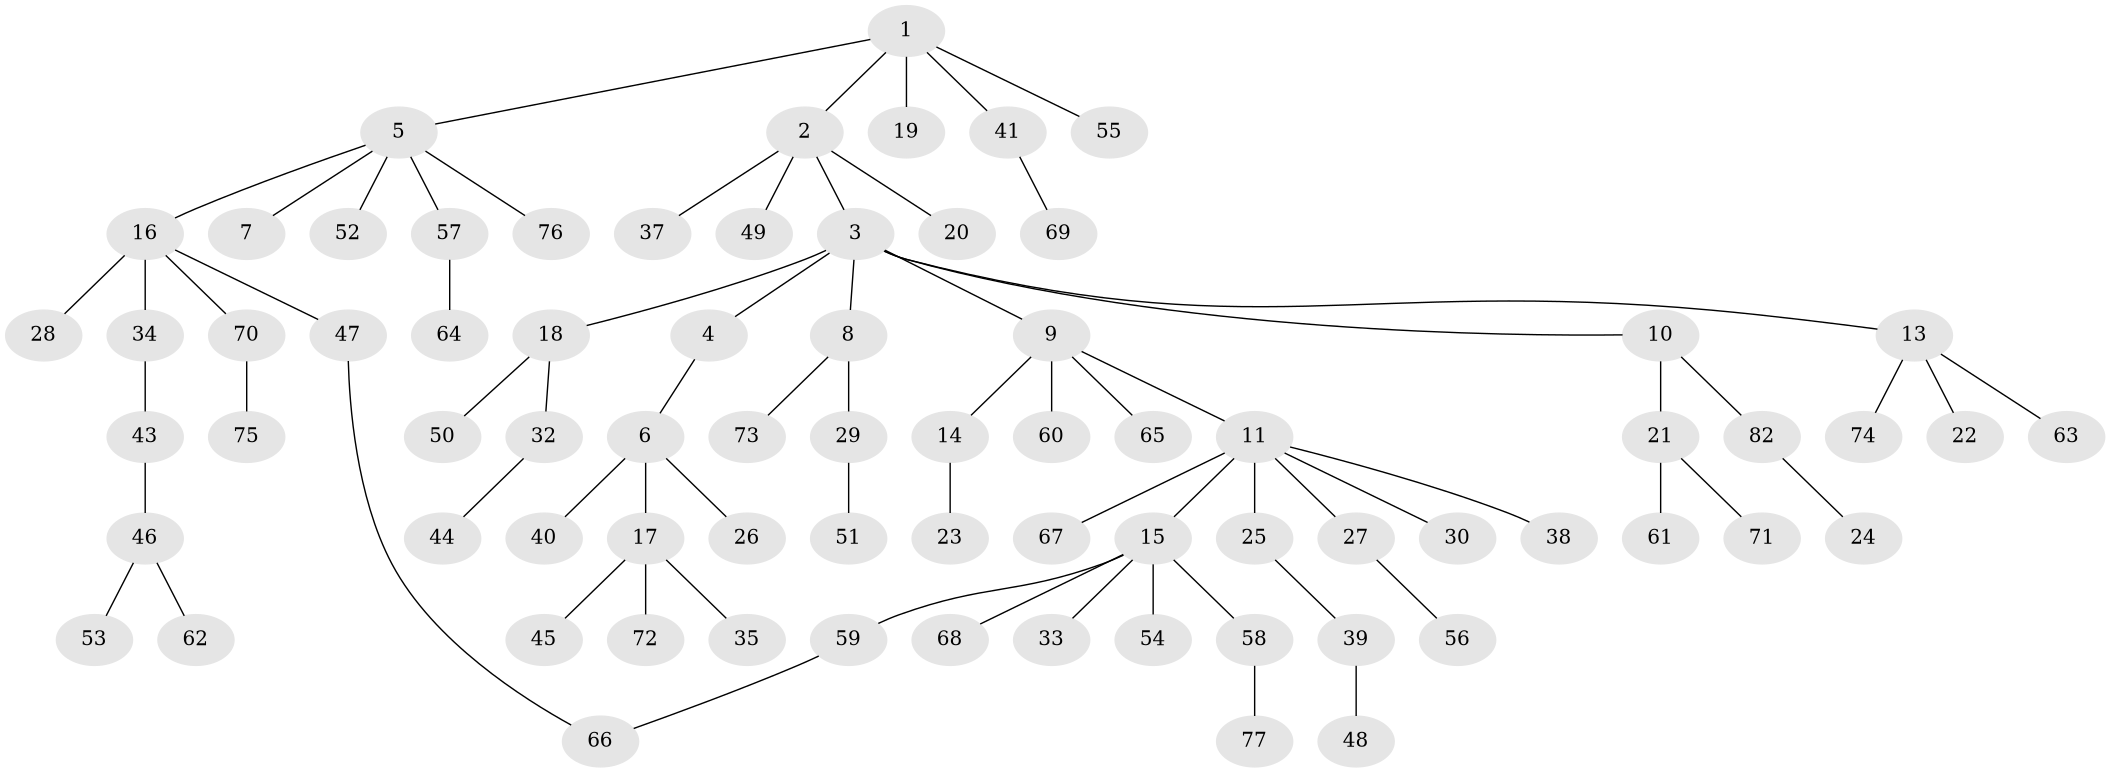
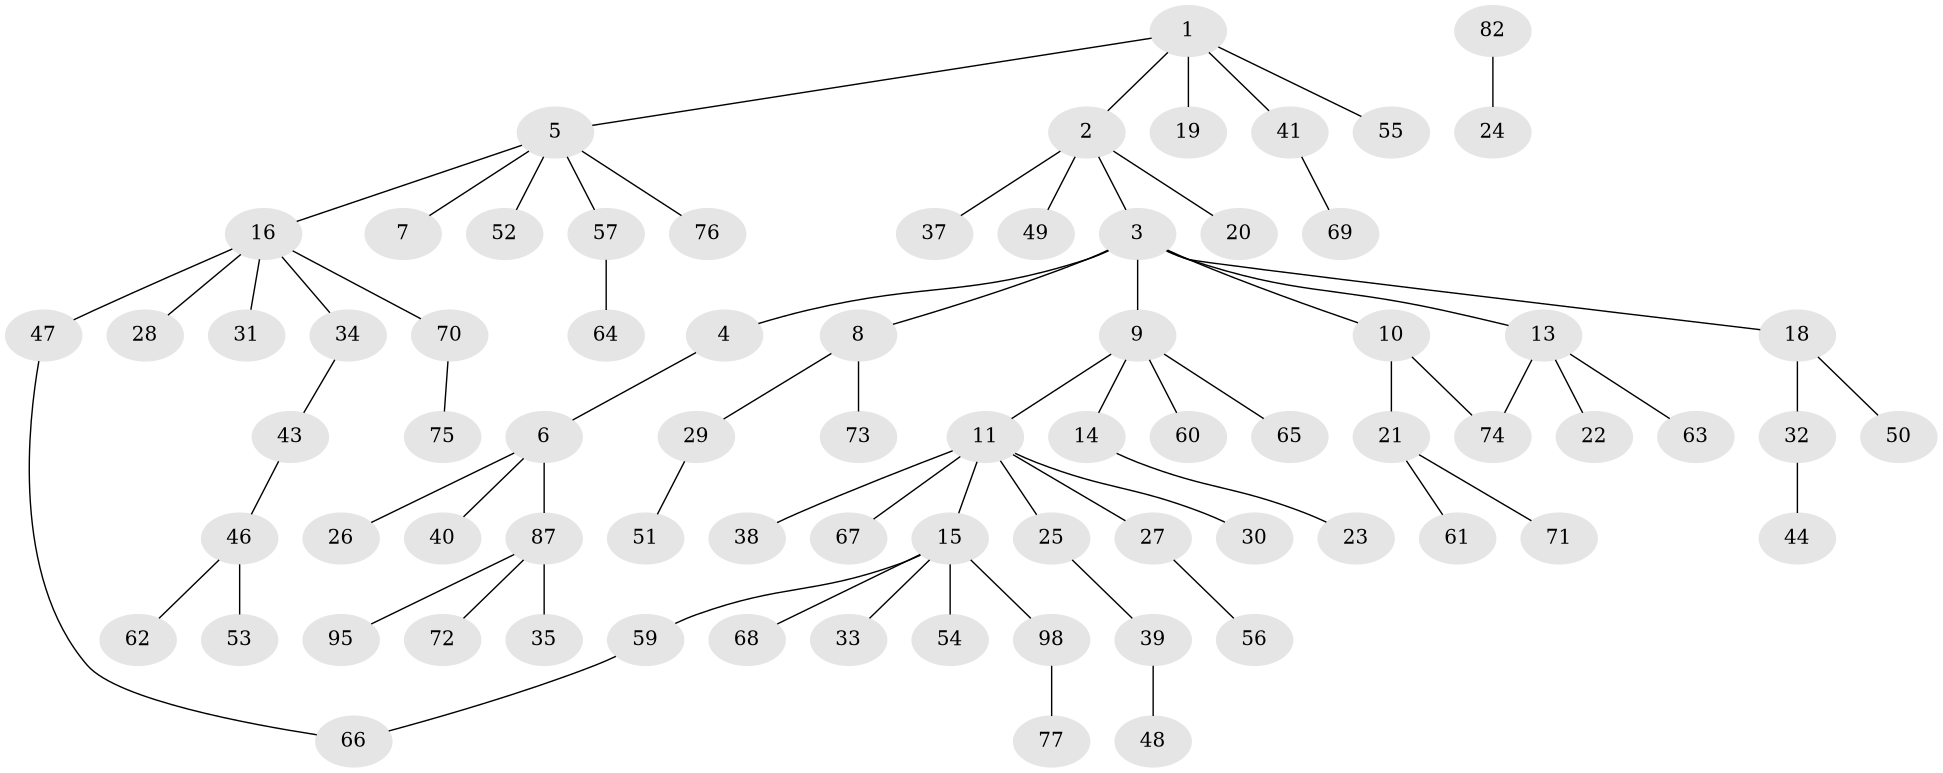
none -> (247, 336)
(1711, 386) -> (1442, 386)
(646, 539) -> (544, 539)
(544, 640) -> (341, 640)
(1255, 640) -> (1052, 640)
